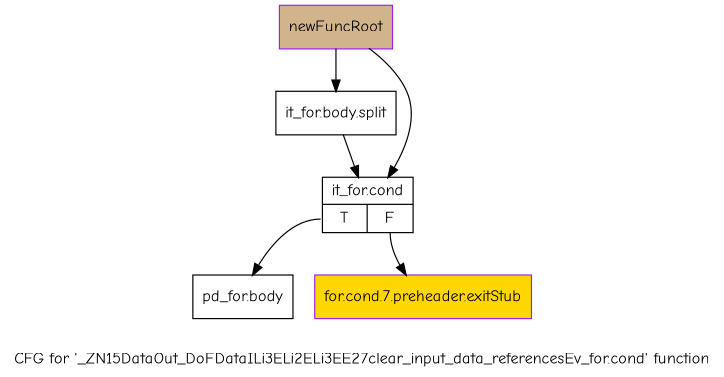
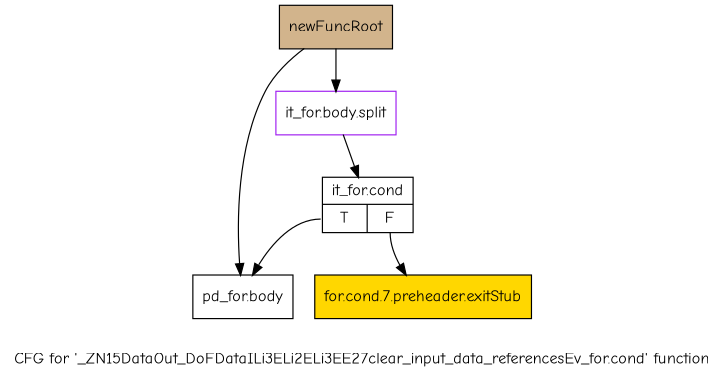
(336, 27) -> (336, 27)
(410, 102) -> (246, 147)
(336, 113) -> (336, 113)
(423, 297) -> (423, 297)
